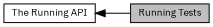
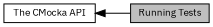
(50, 13) -> (50, 13)
